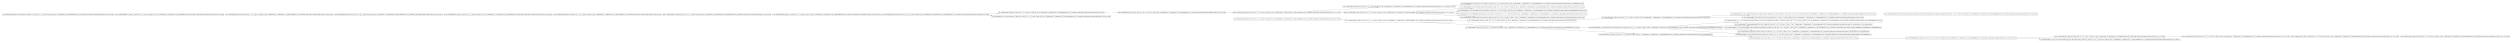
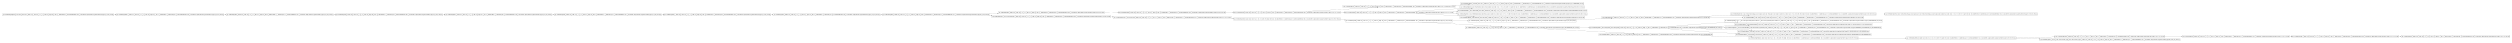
none -> (1172, 17)
